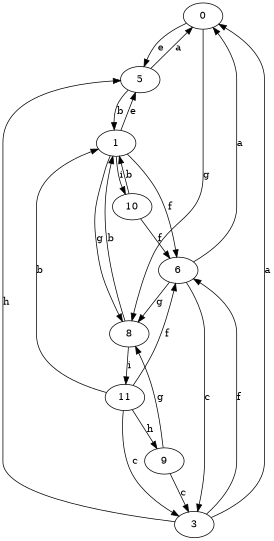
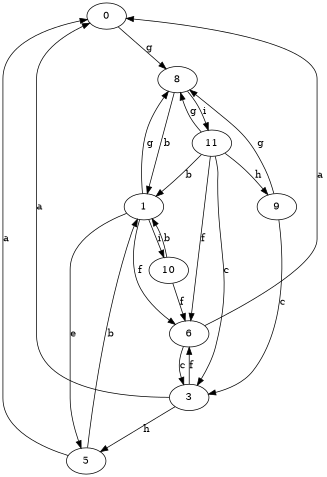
(163, 38) -> none
(156, 299) -> (190, 117)
